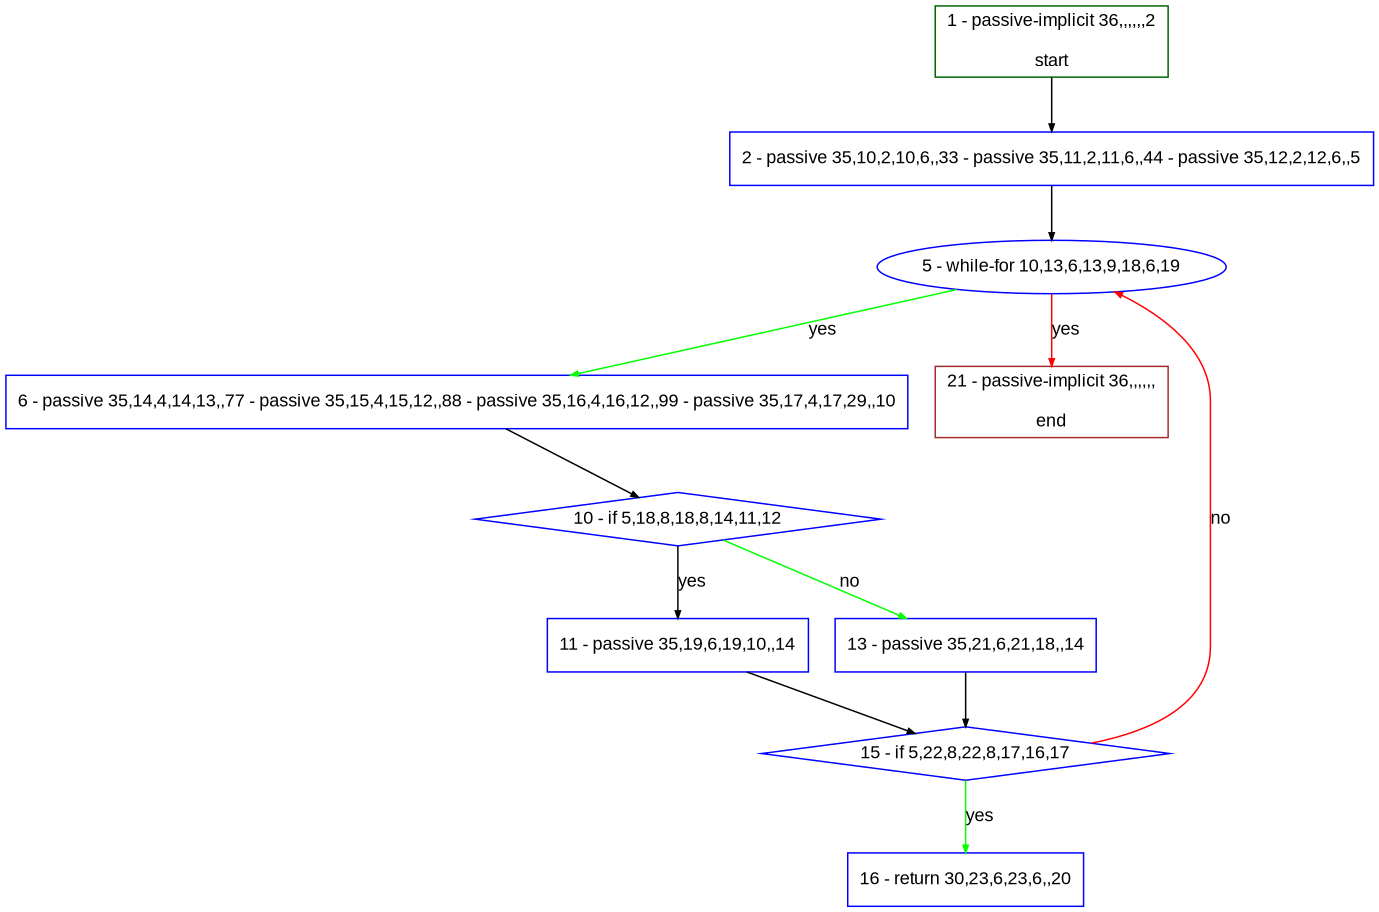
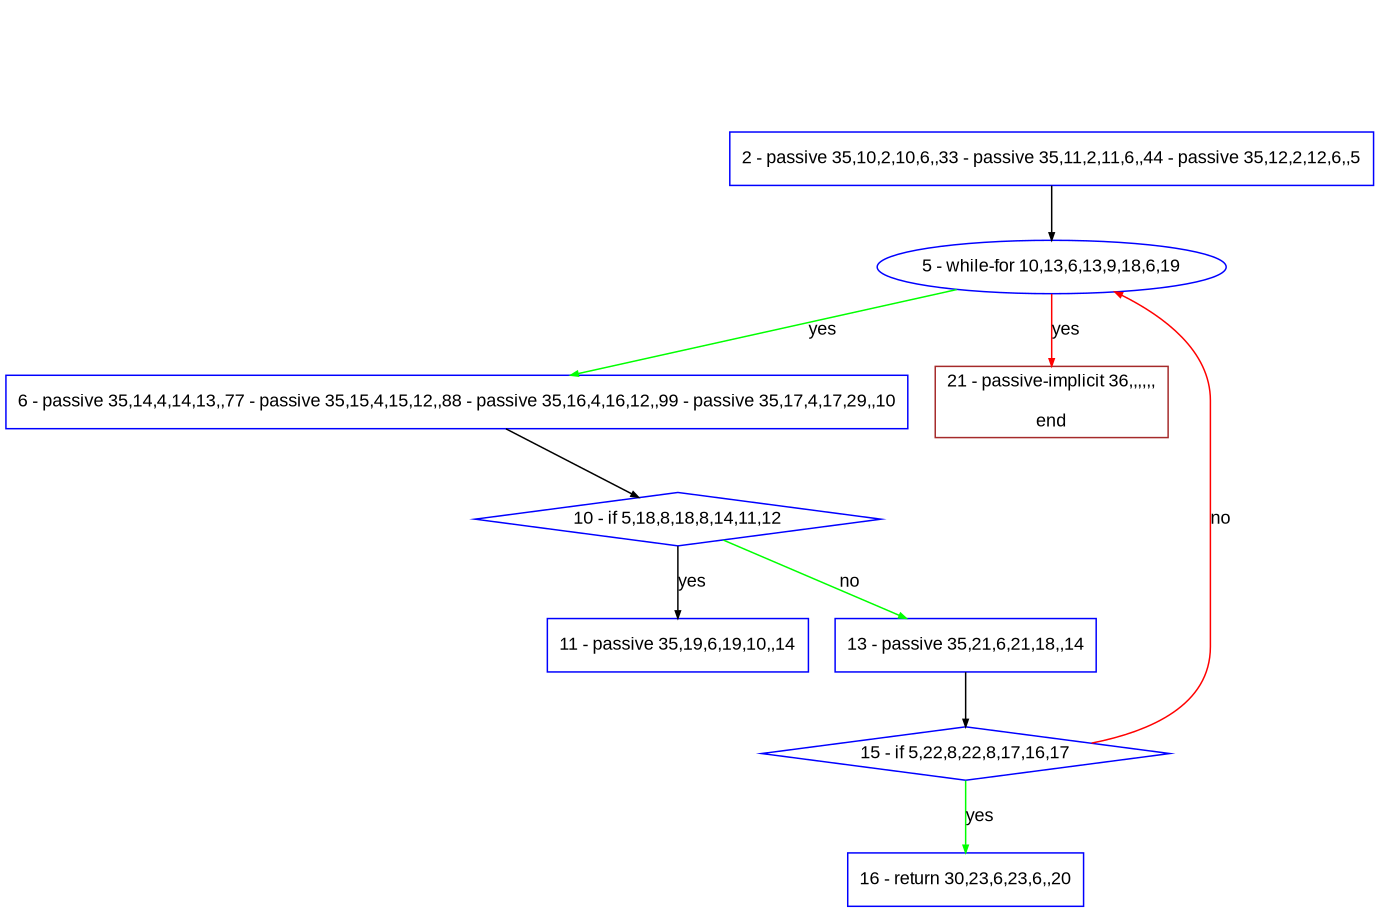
(1052, 42) -> none
(827, 701) -> none
